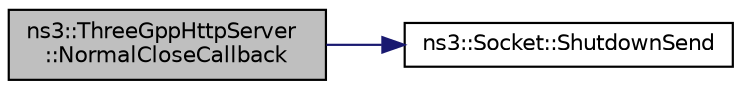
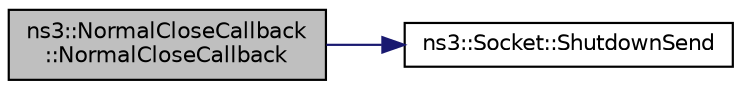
(167, 45) -> (167, 45)
